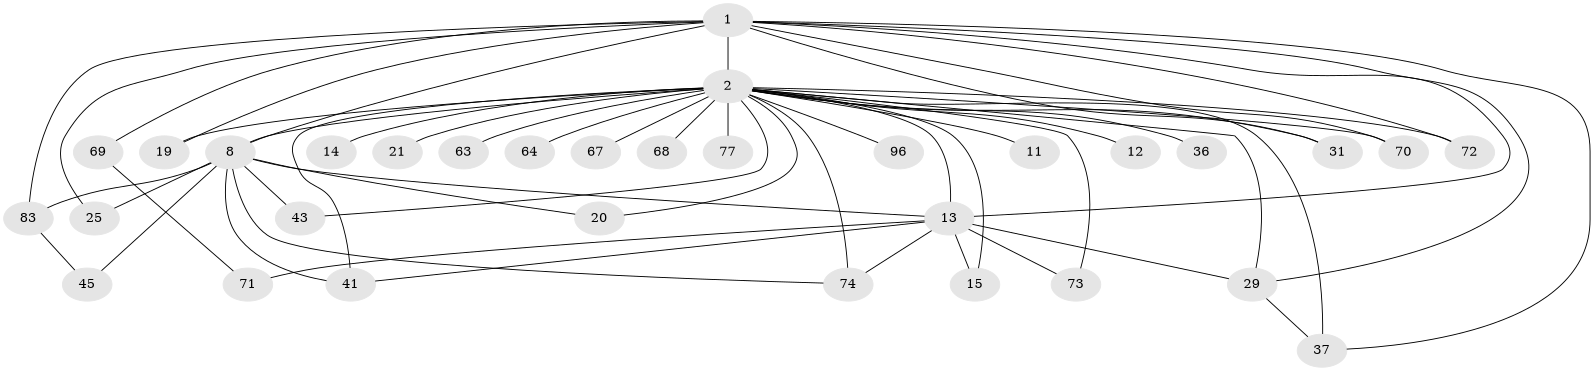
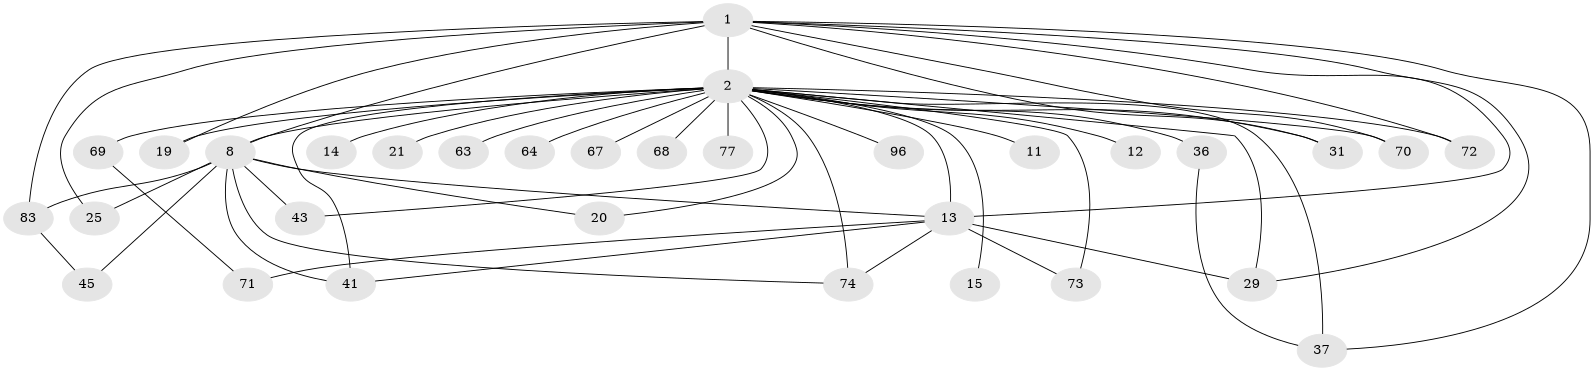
(371, 48) -> (335, 109)
(962, 252) -> none
(1287, 318) -> (1209, 282)
